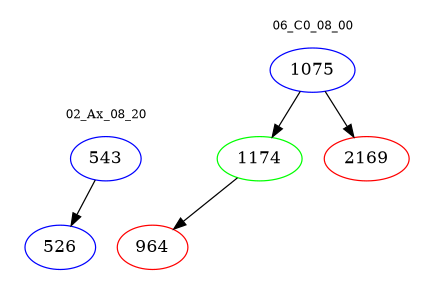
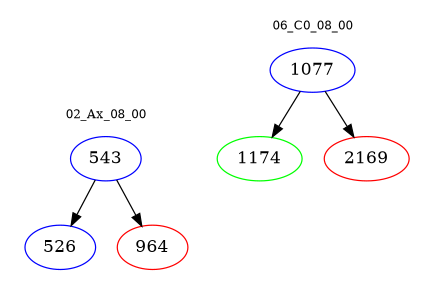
(313, 70) -> (313, 70)
(106, 115) -> (106, 115)
(210, 200) -> (126, 198)
